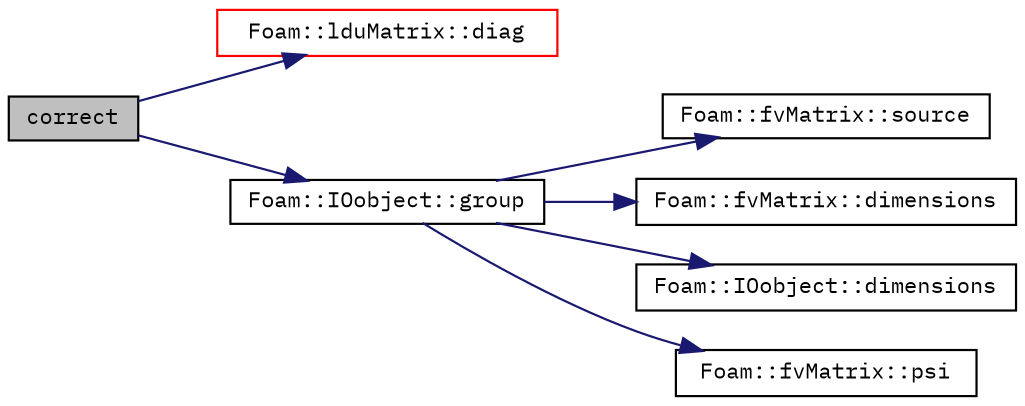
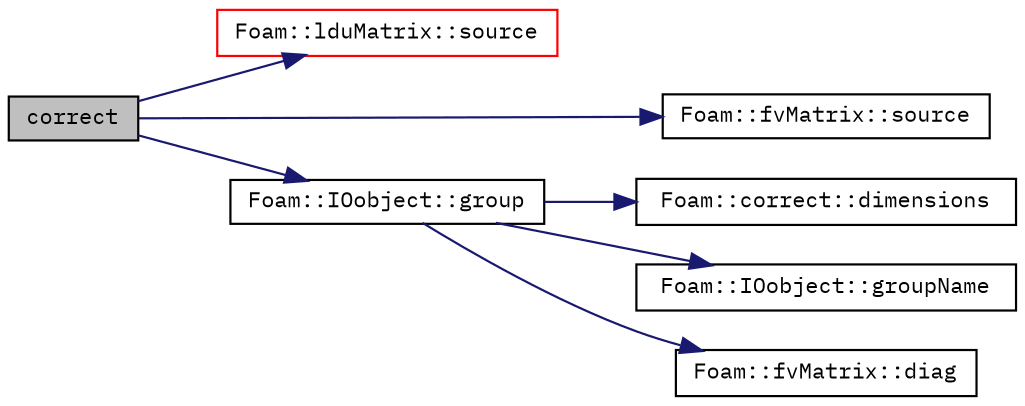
(387, 33) -> (387, 33)
(596, 161) -> (389, 118)
(826, 202) -> (826, 202)
(826, 287) -> (826, 287)
(826, 373) -> (826, 373)
